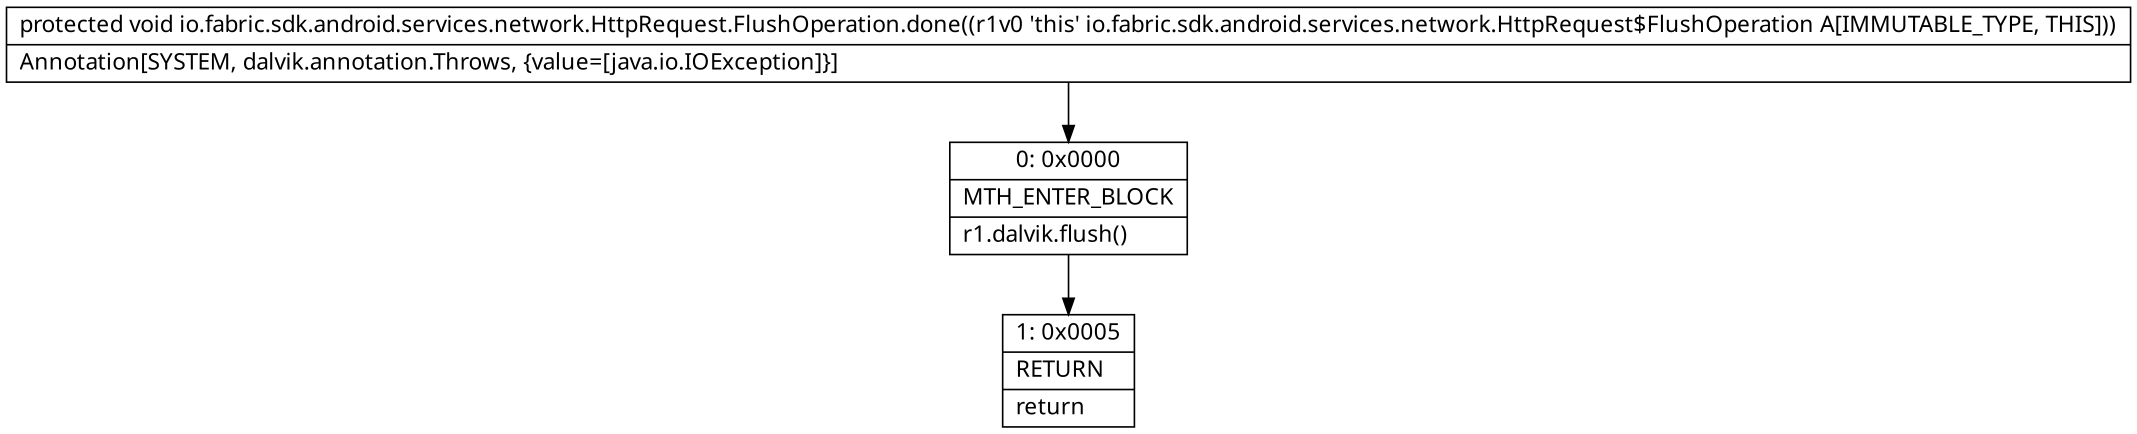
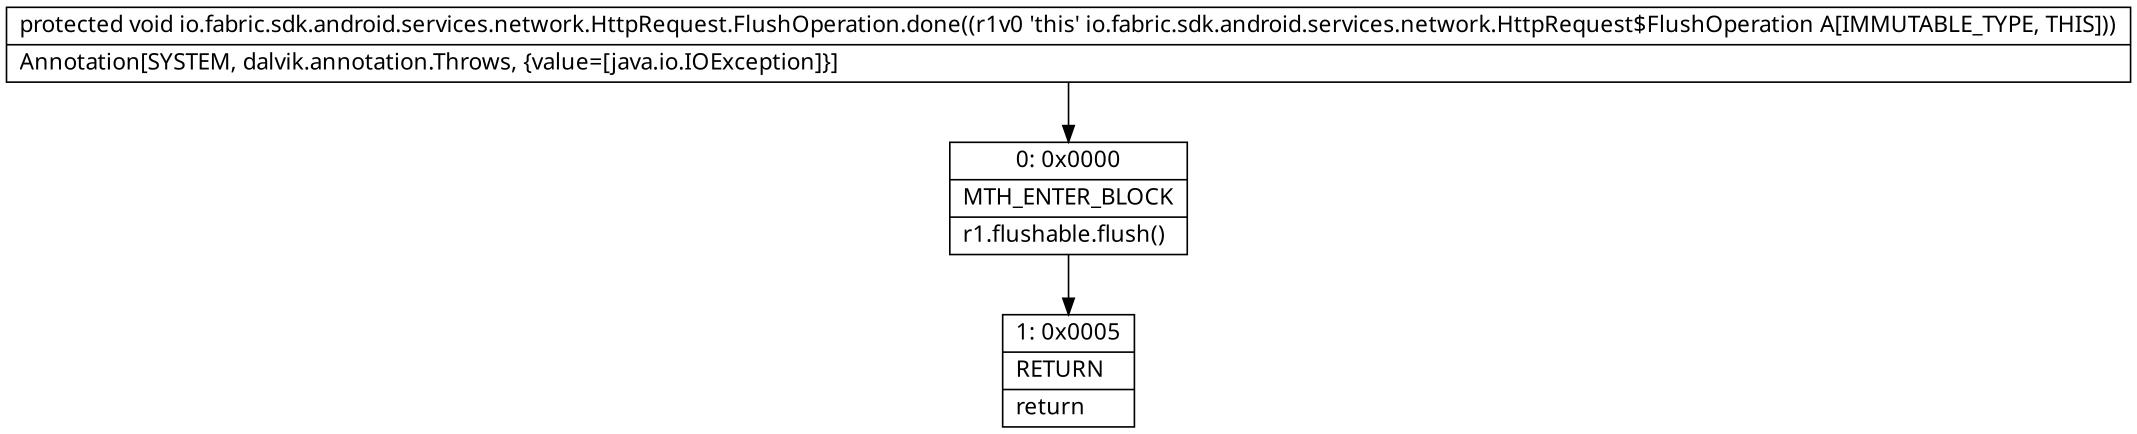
(1046, 235) -> (1064, 235)
